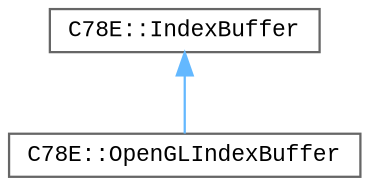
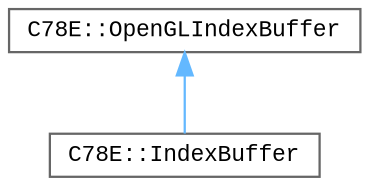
(185, 105) -> (185, 105)
